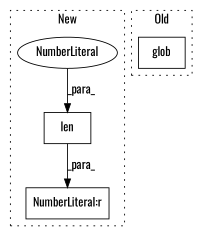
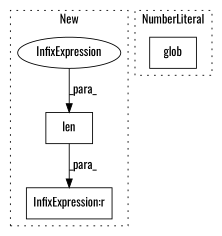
(162, 20) -> (173, 20)
(67, 53) -> (69, 53)
(67, 203) -> (69, 203)
